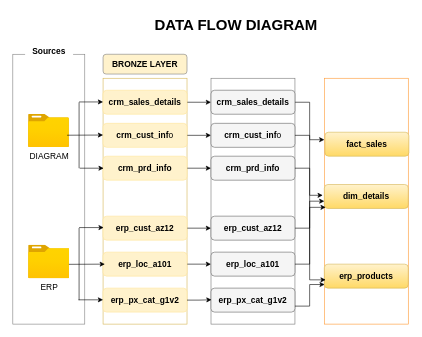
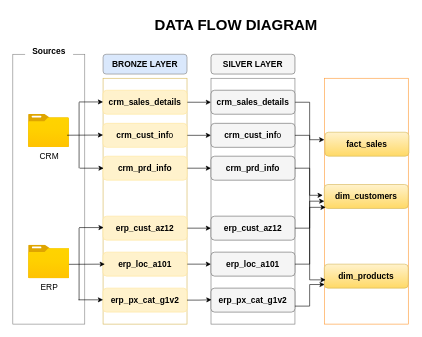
(145, 64) -> (145, 64)
none -> (253, 64)
(49, 156) -> (49, 156)
(366, 197) -> (366, 197)
(366, 276) -> (366, 276)
